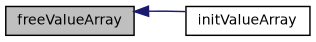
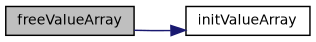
(167, 11) -> (152, 31)
